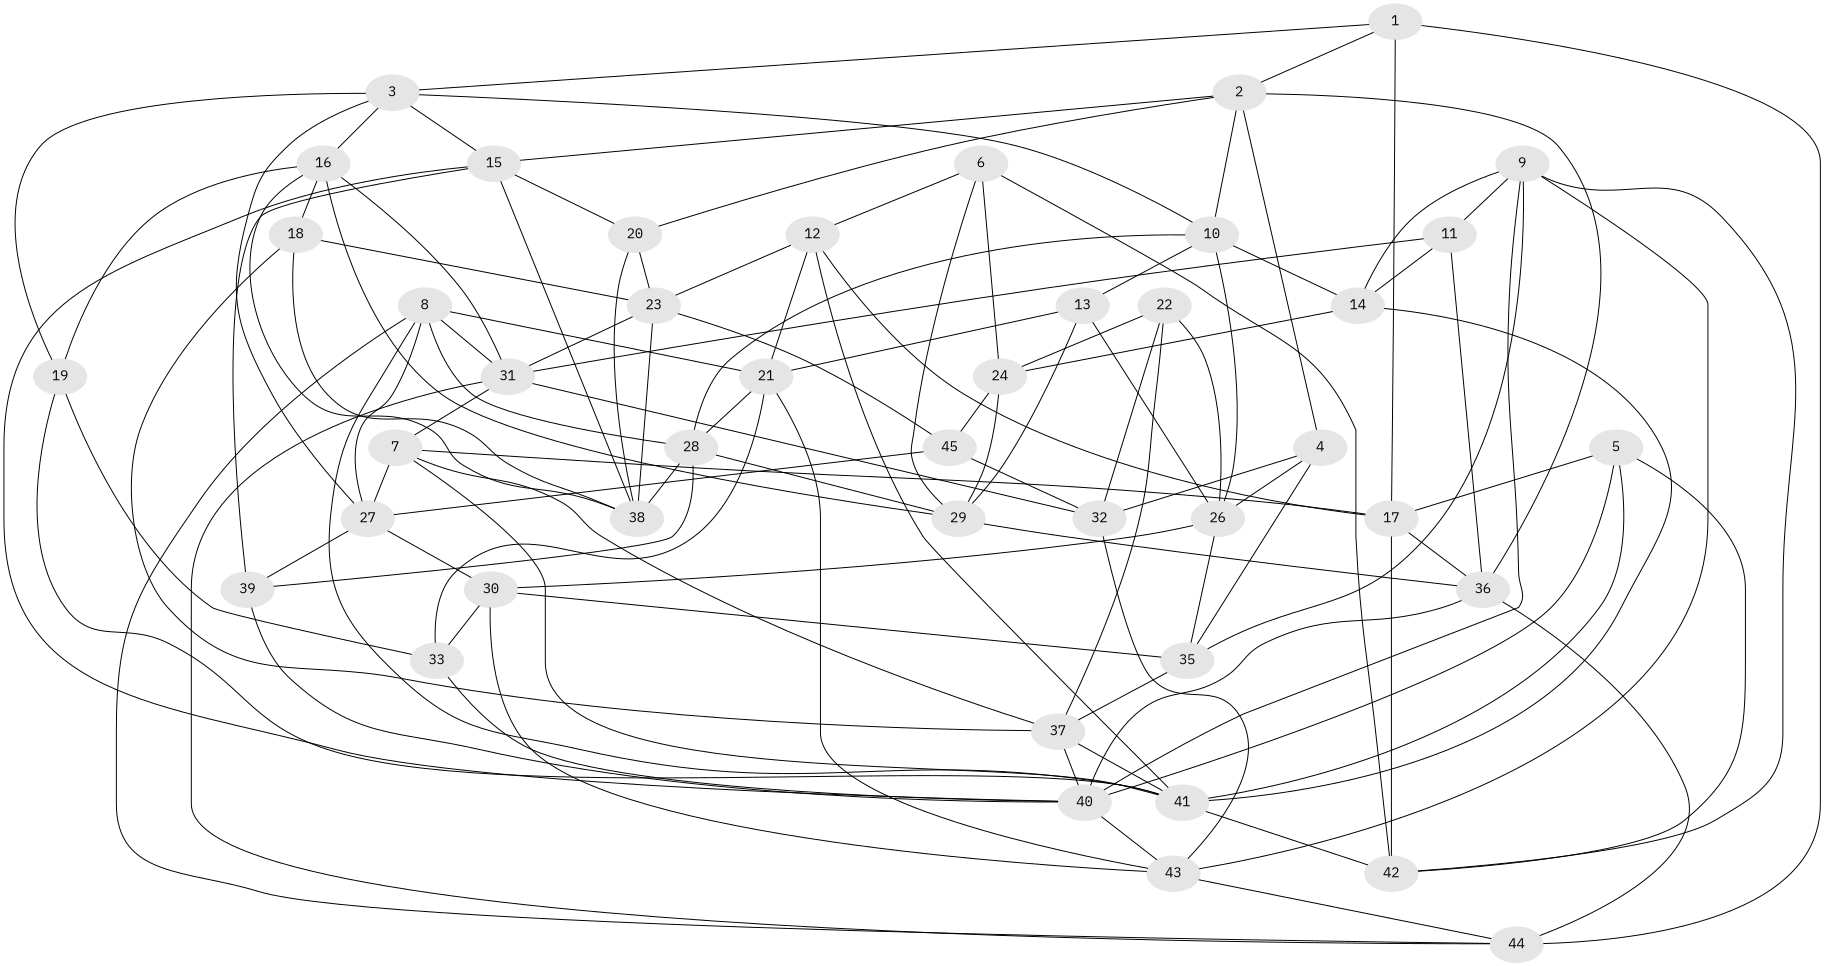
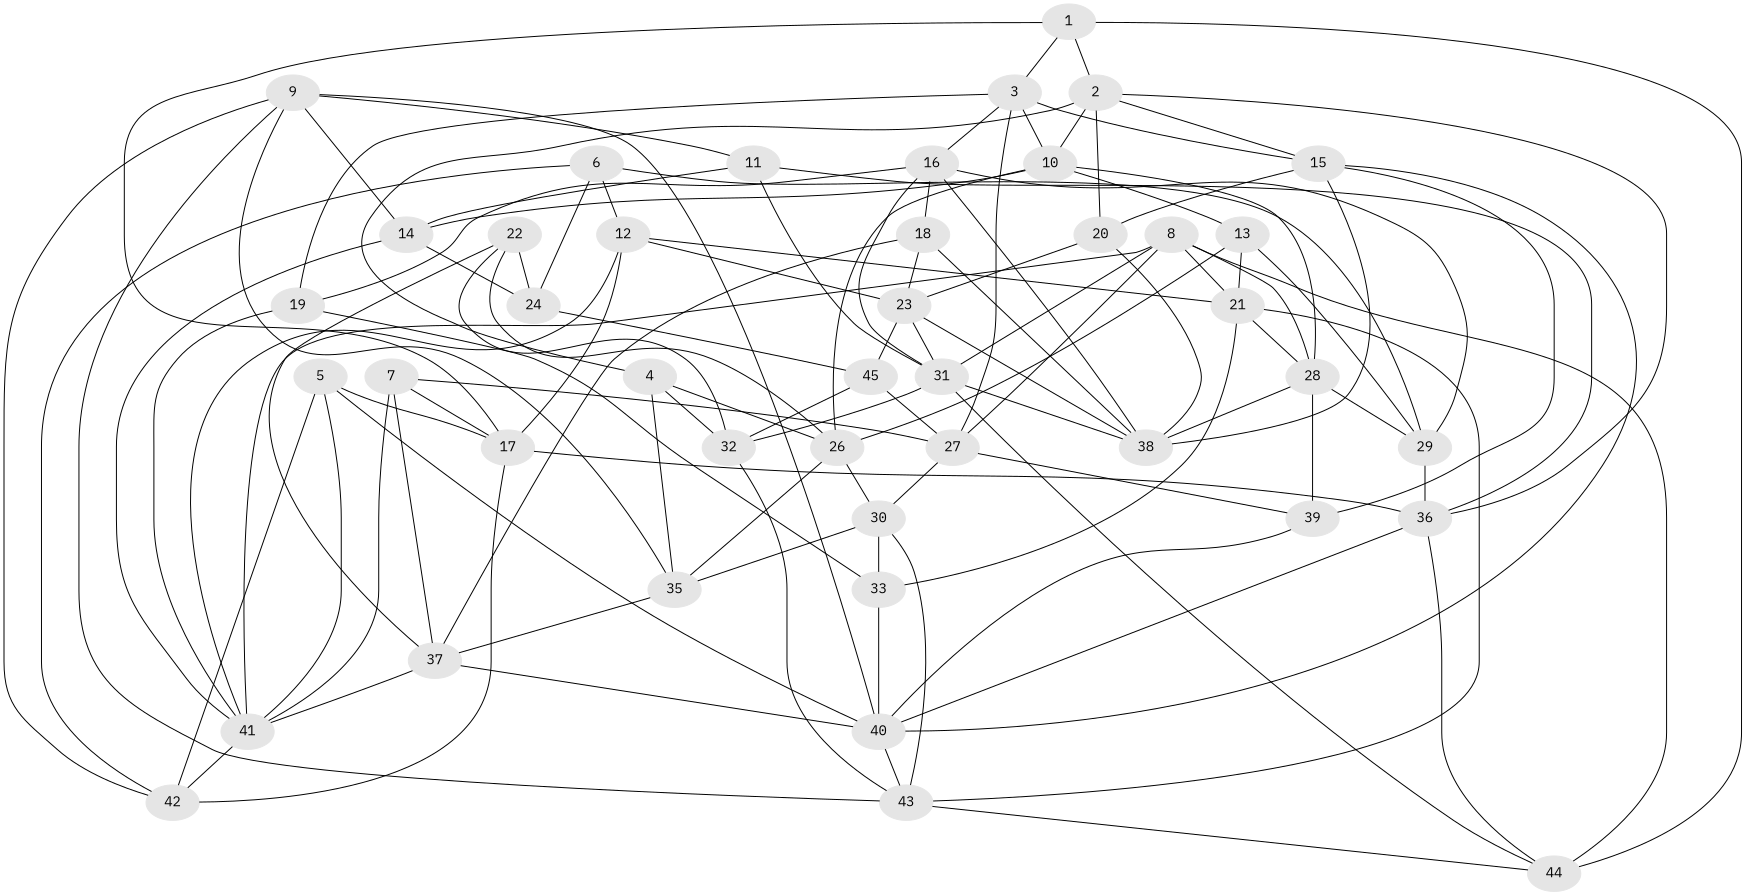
(452, 412) -> (1044, 412)
(990, 450) -> none
